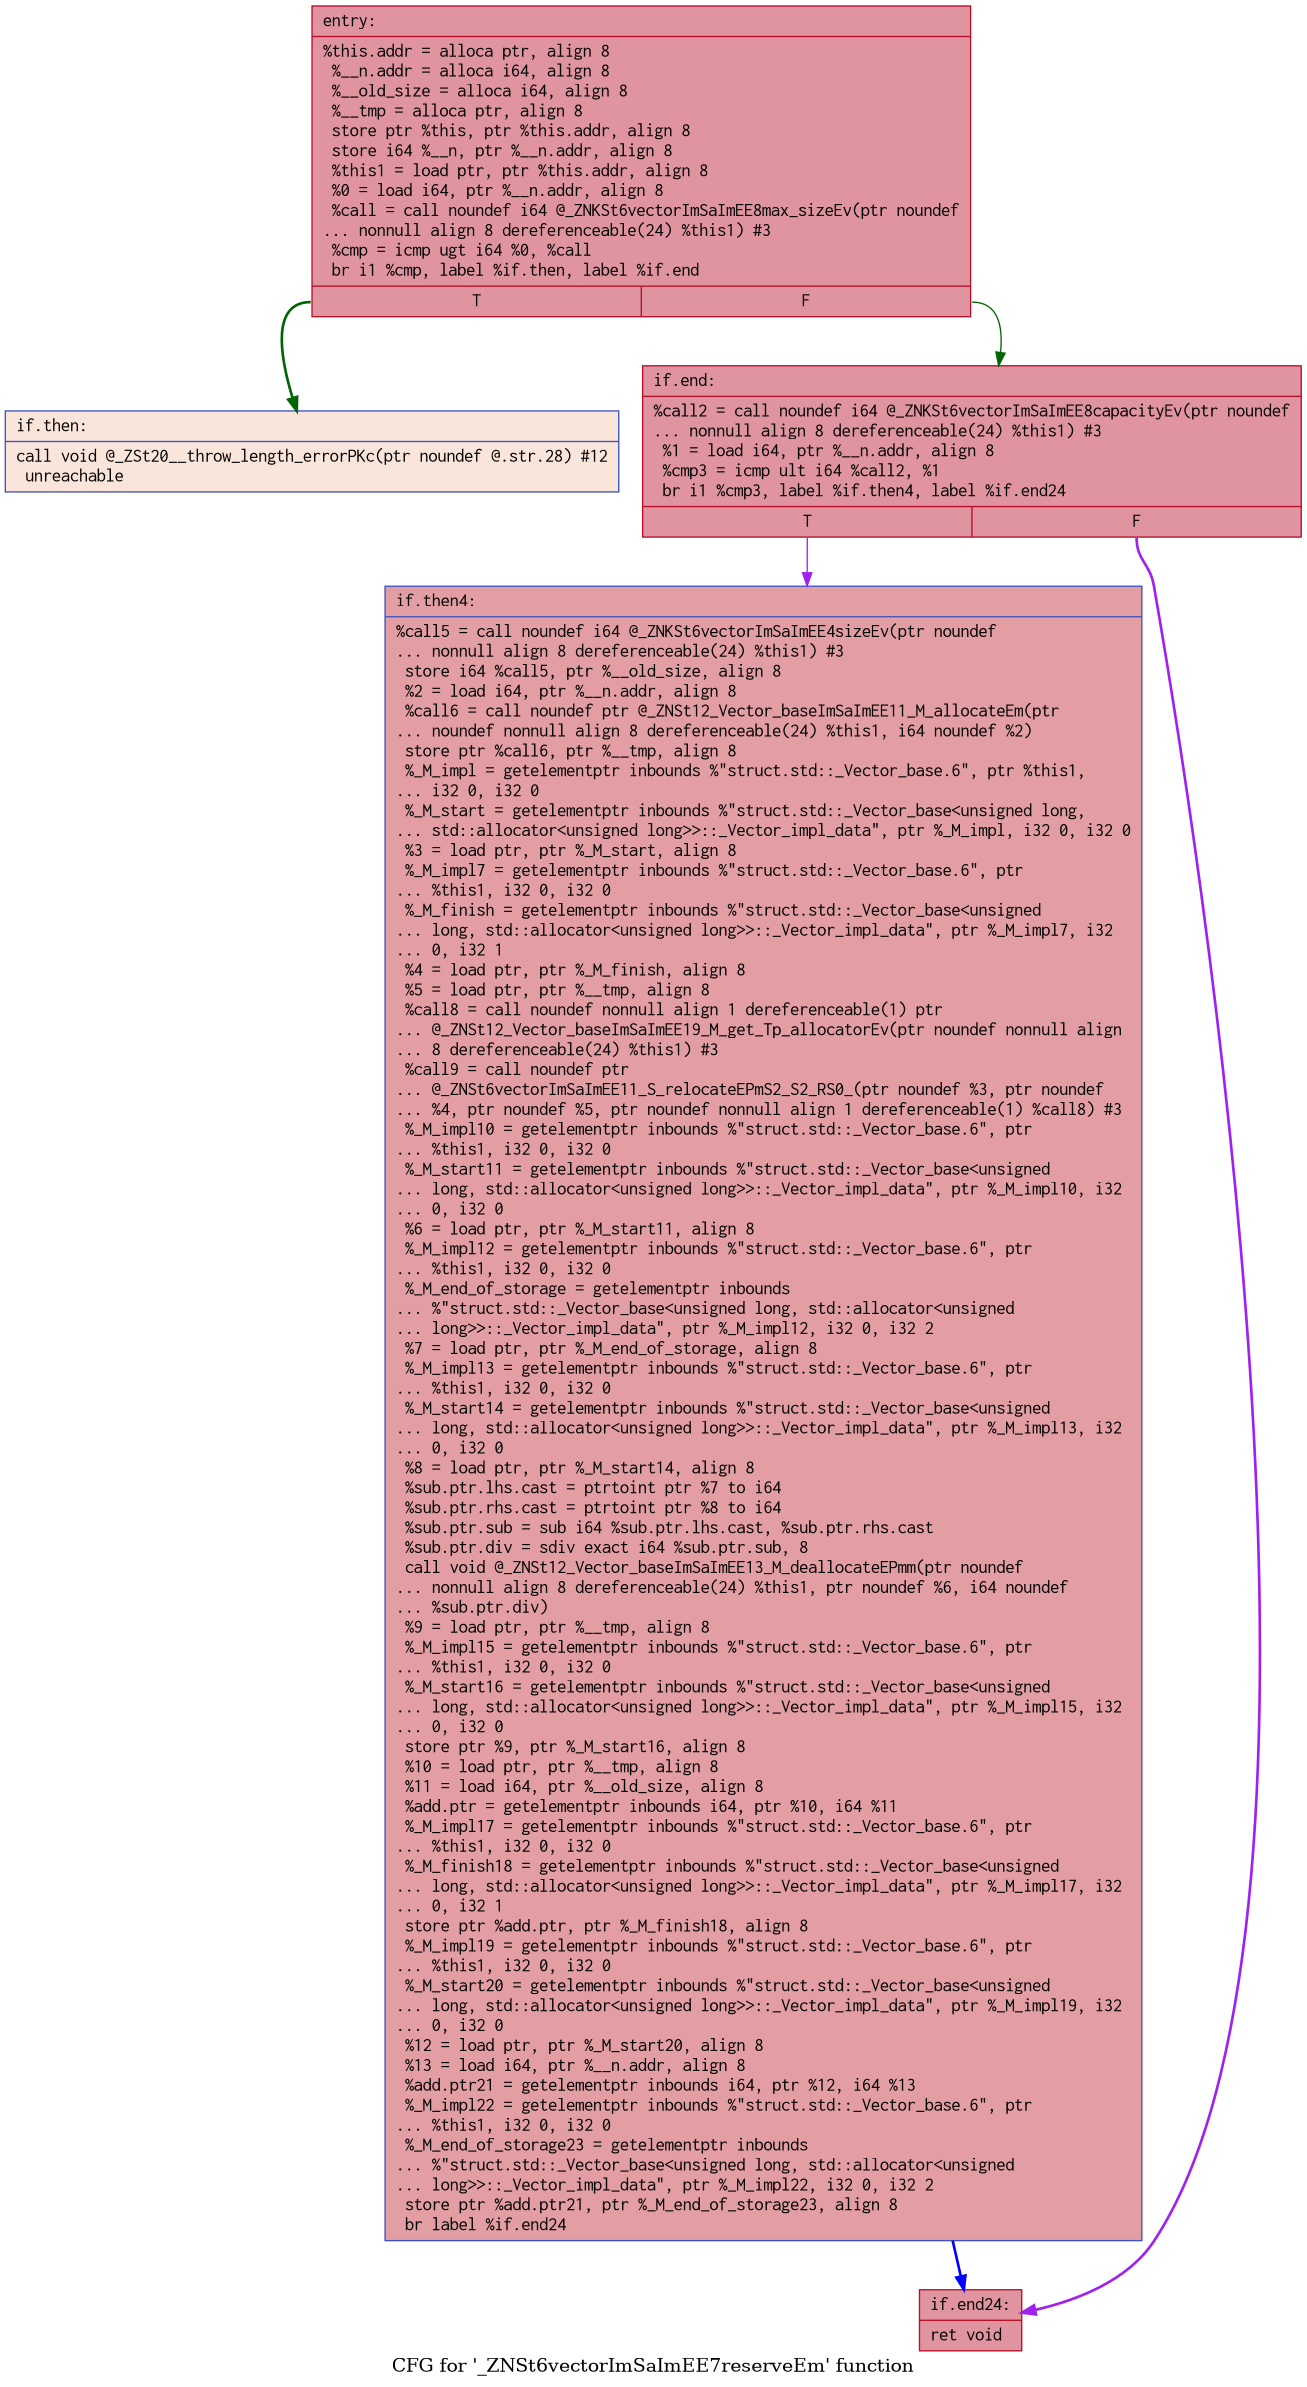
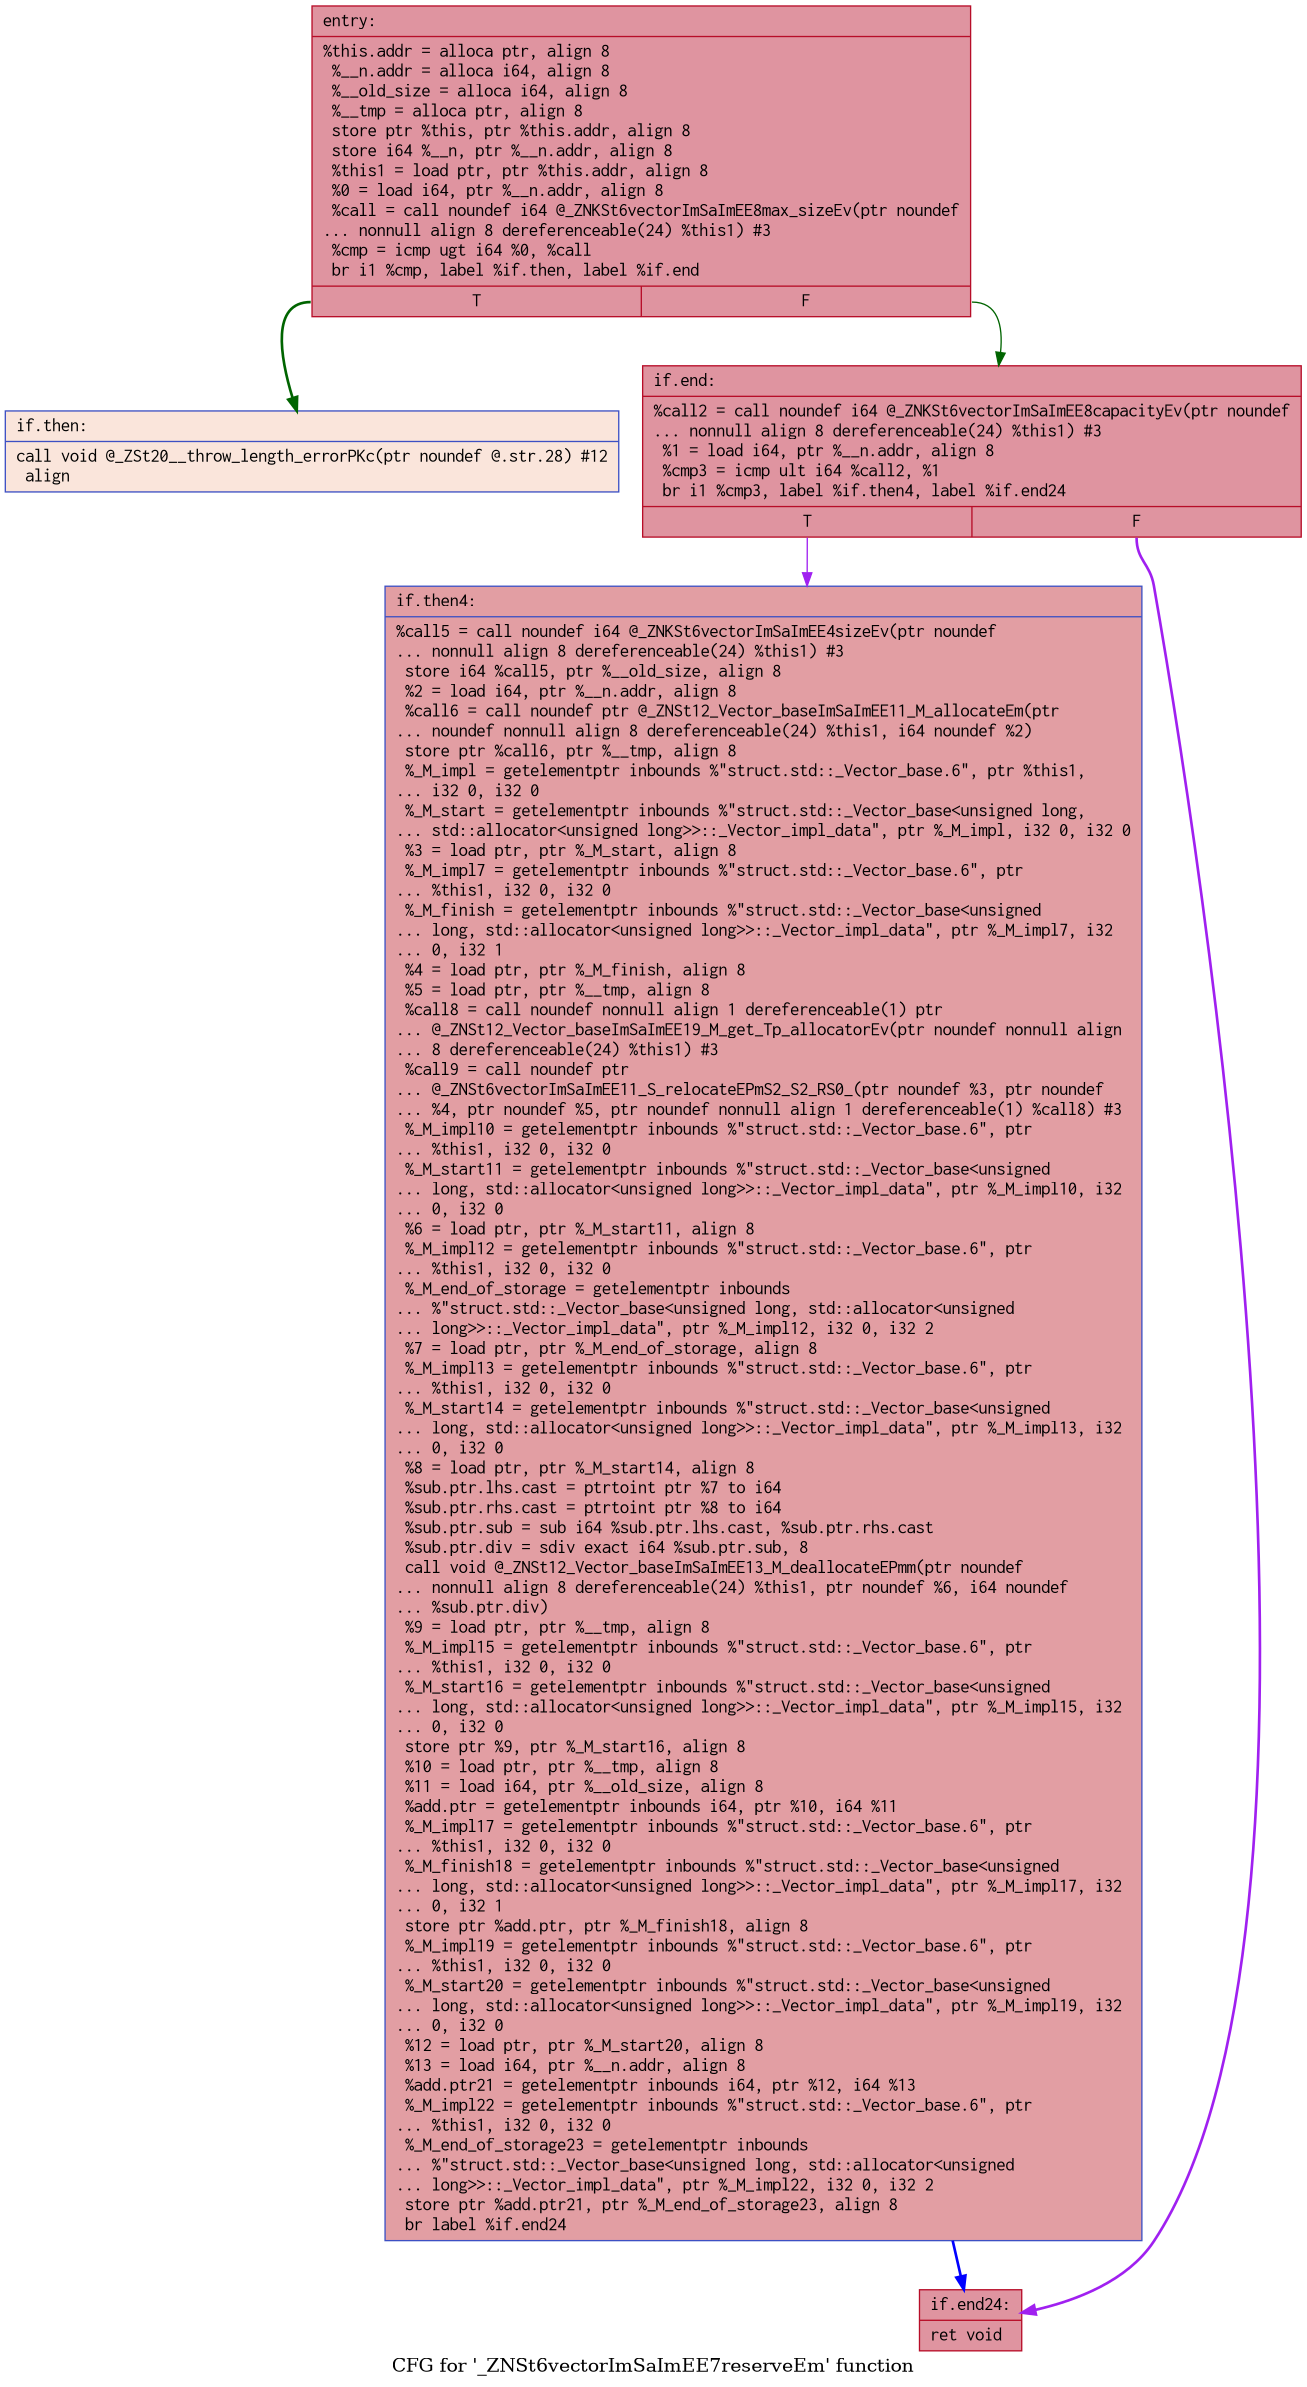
(70, 476) -> (43, 476)
